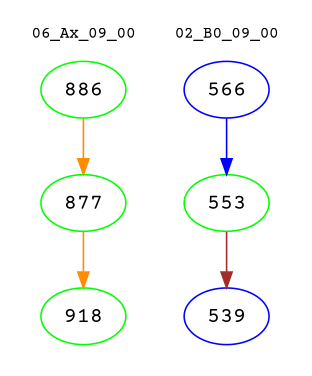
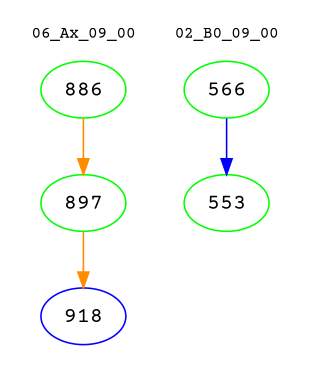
(227, 90) -> (227, 90)
(83, 203) -> (83, 203)
(83, 316) -> (83, 316)
(227, 316) -> none
